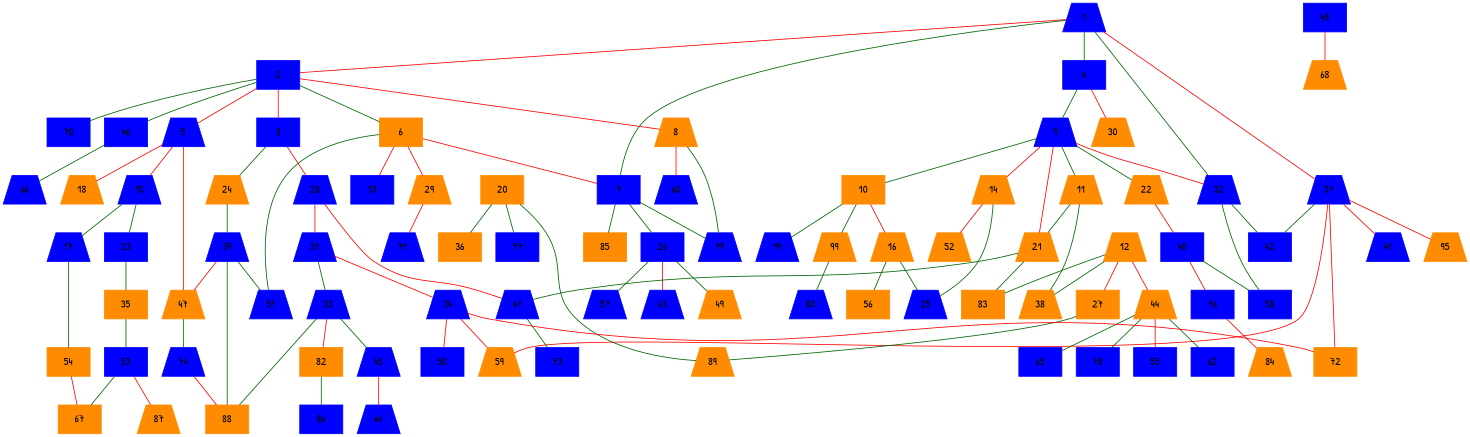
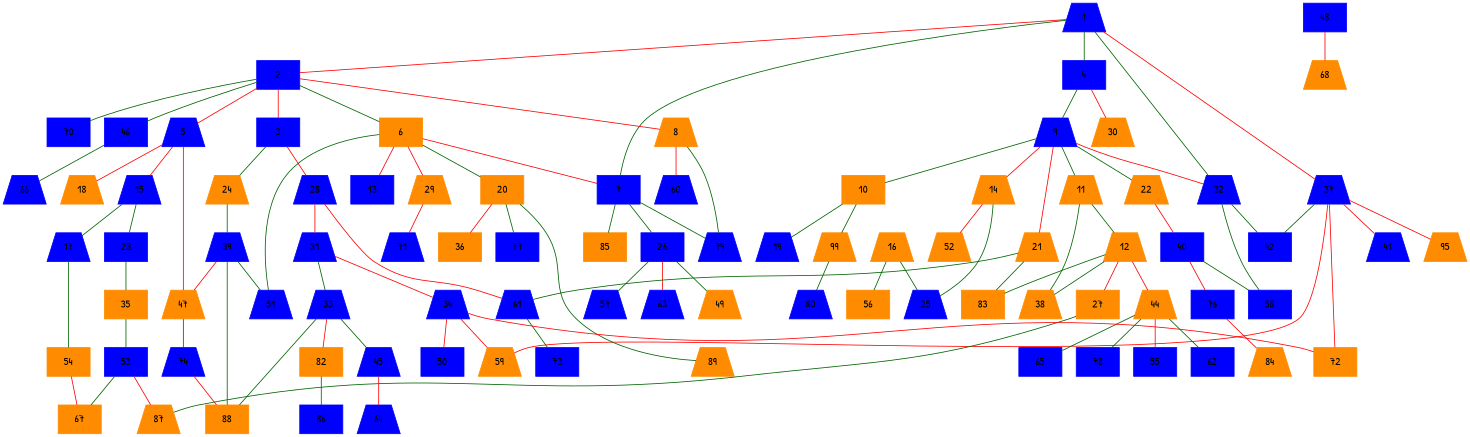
none -> (452, 161)
(481, 219) -> (481, 219)
(878, 219) -> none
(1059, 219) -> (1103, 219)
(930, 341) -> (627, 385)
